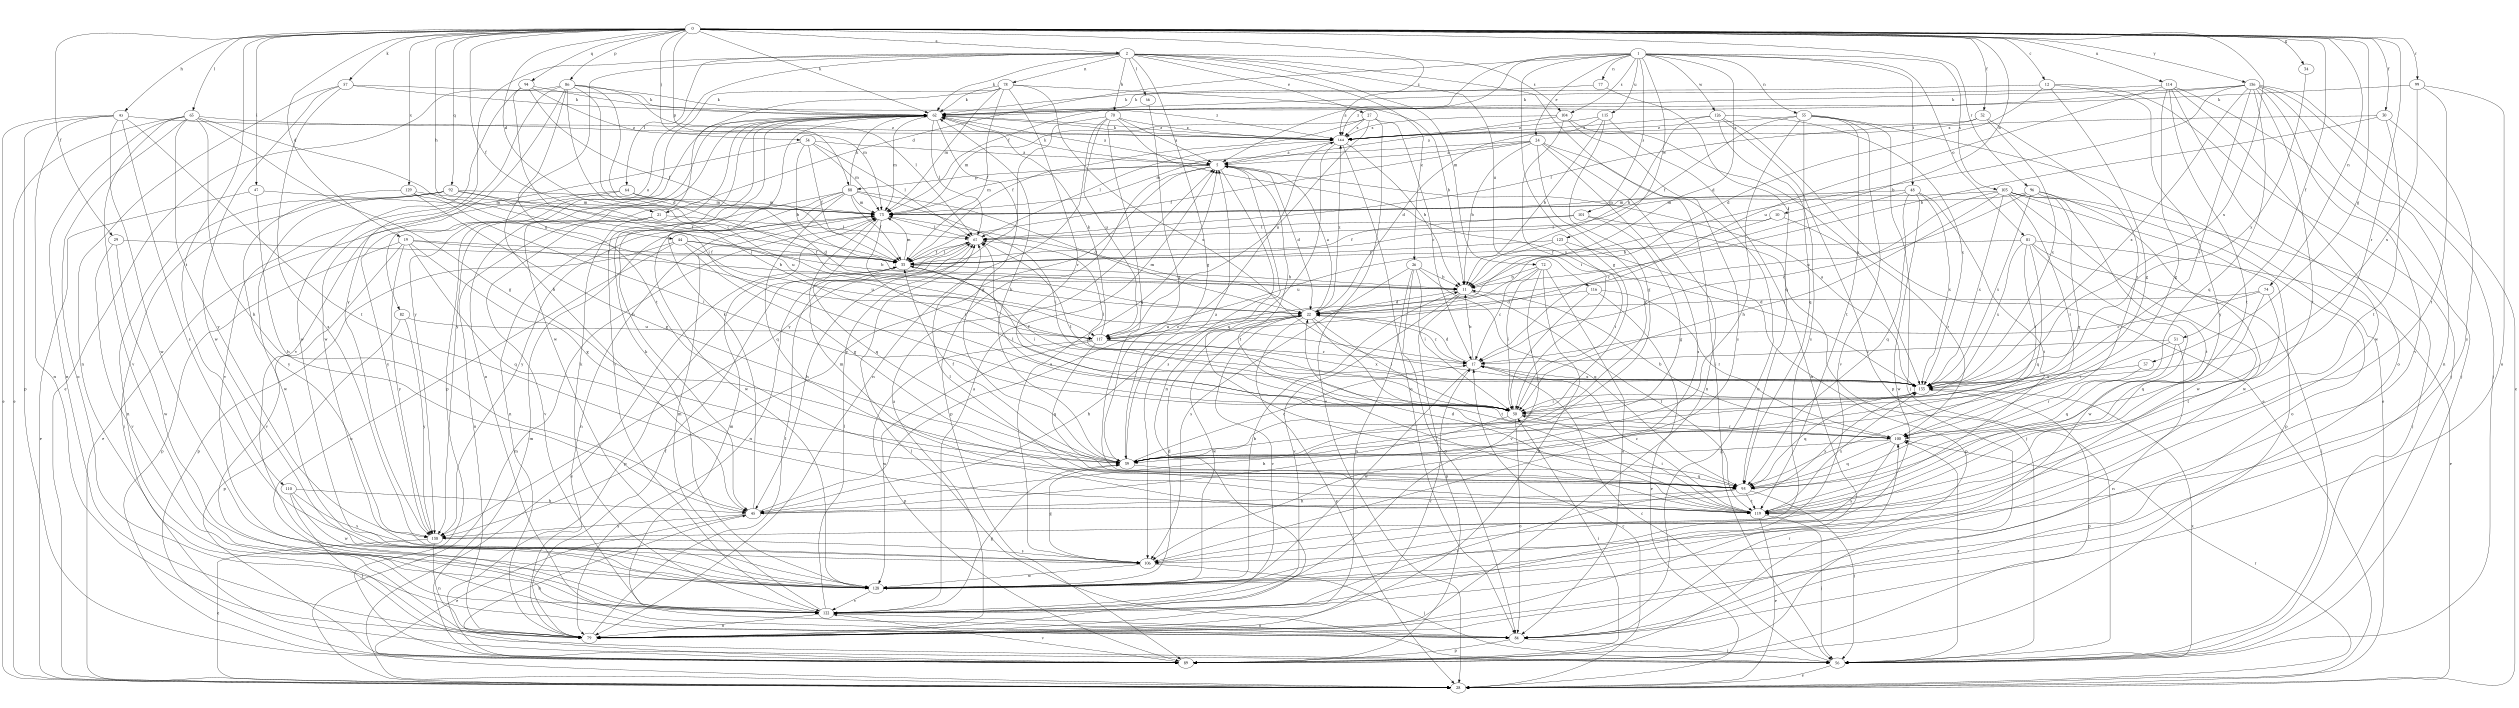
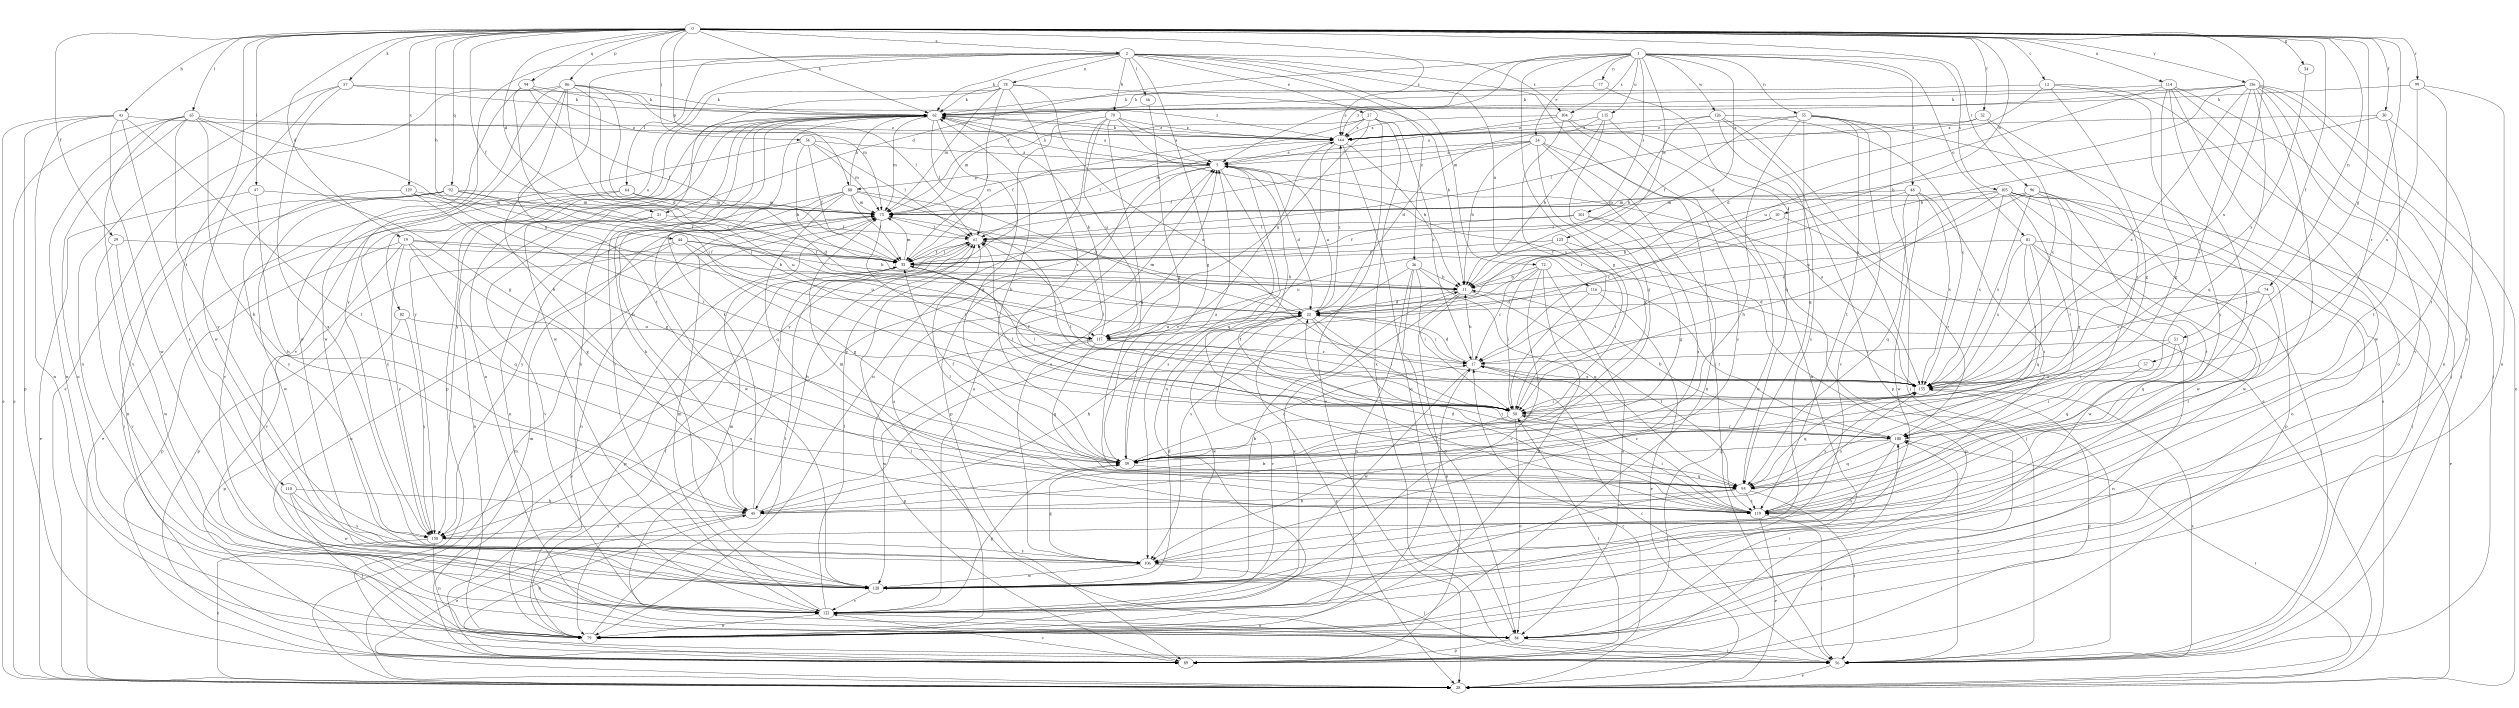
(1041, 443) -> none
none -> (1408, 533)
